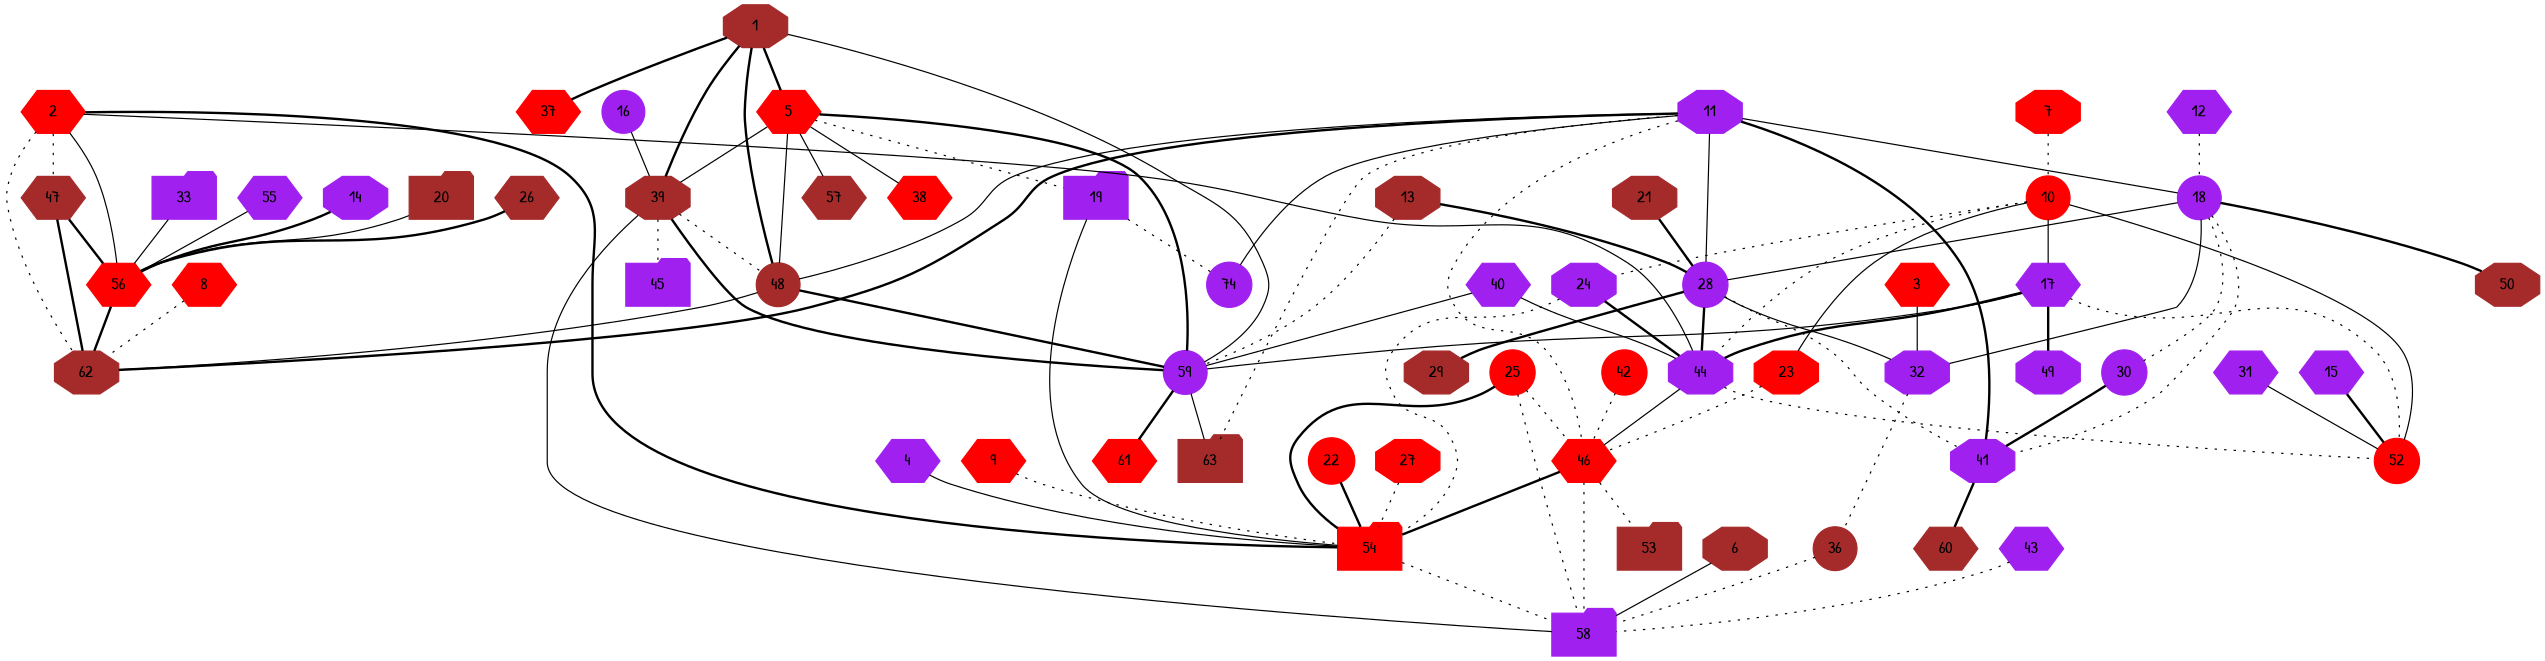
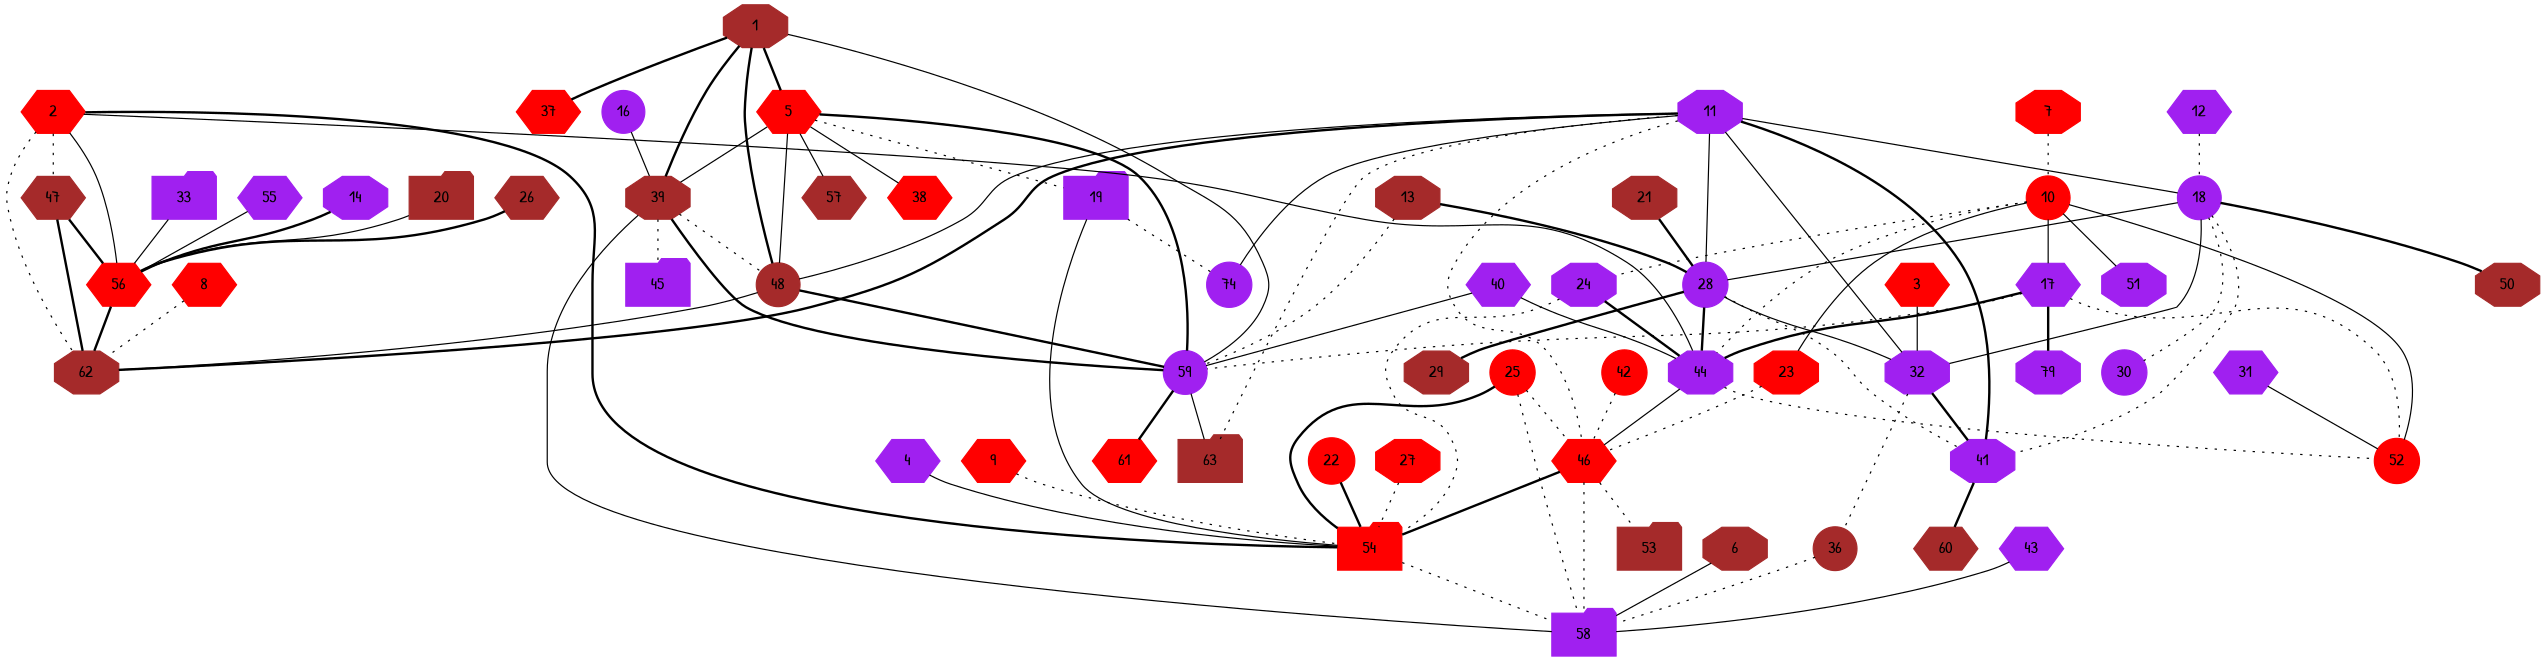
none -> (1818, 248)
none -> (2134, 285)
(1595, 338) -> (1595, 338)
(2048, 372) -> (2048, 372)
(2331, 372) -> none
(2056, 416) -> (1950, 417)
(1815, 609) -> (1815, 609)
